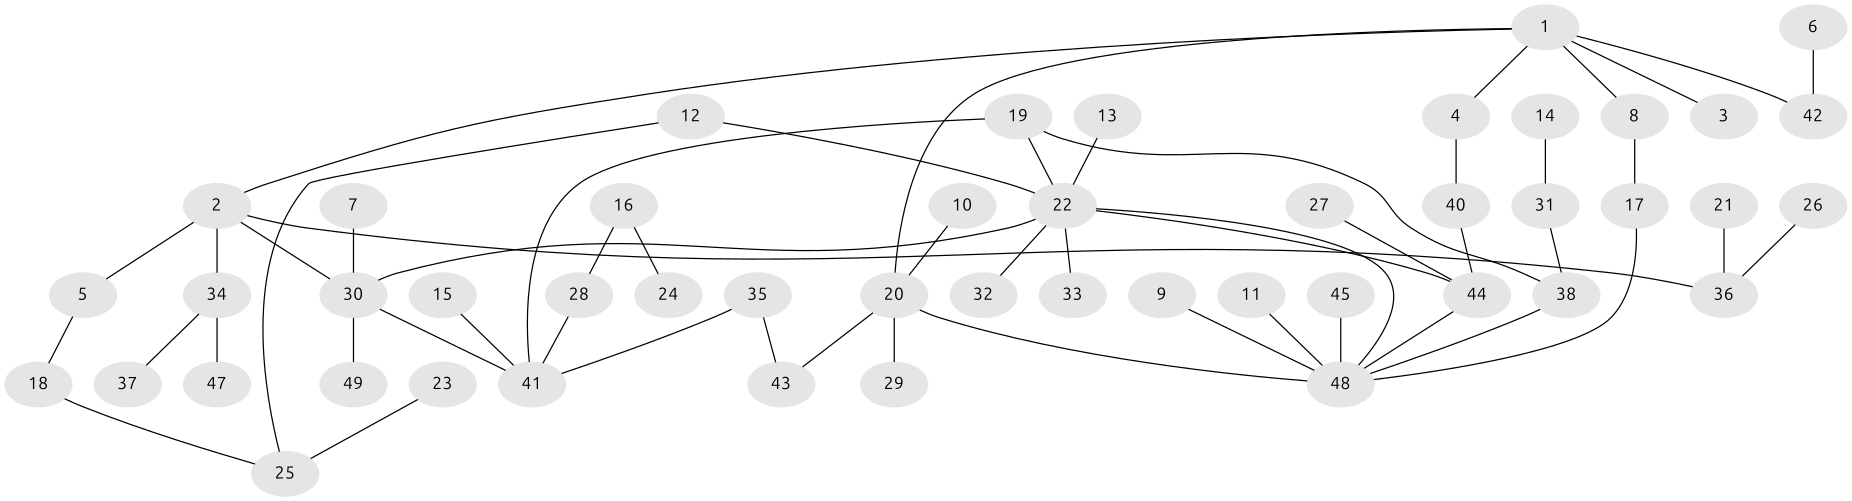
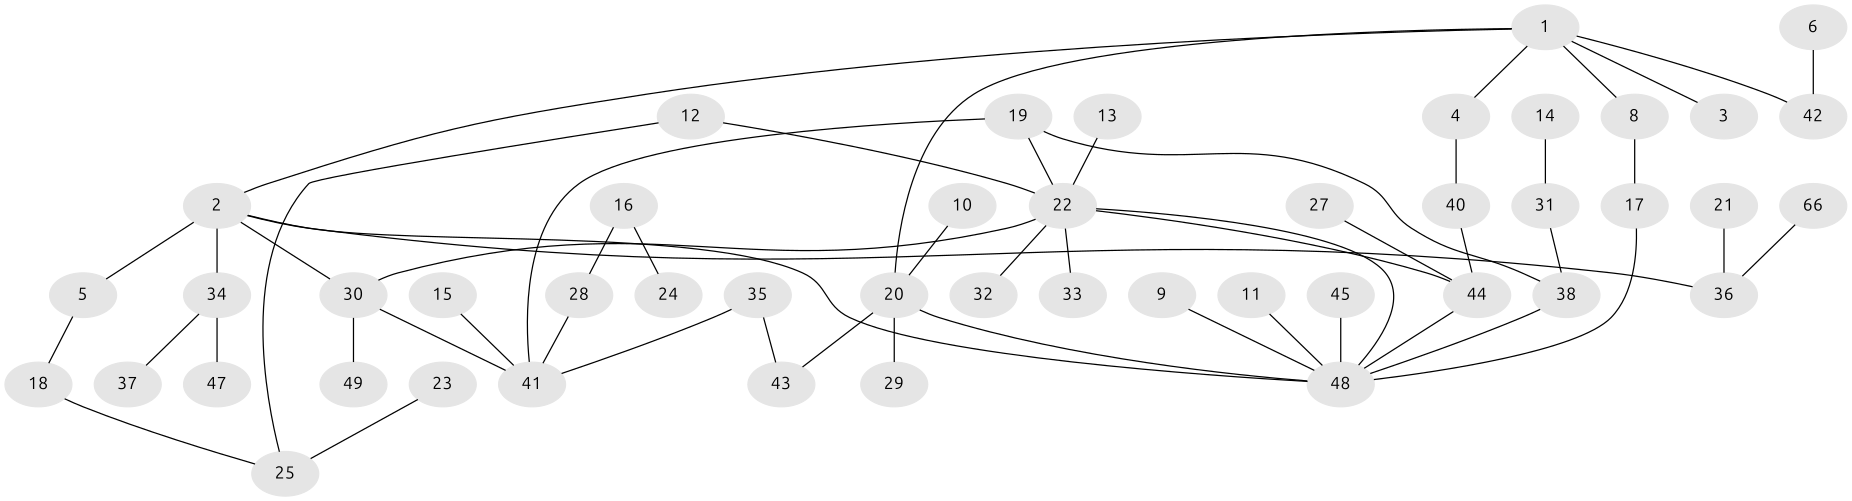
(353, 206) -> none
(1813, 206) -> (1813, 206)
none -> (788, 268)
